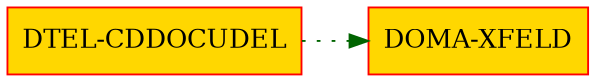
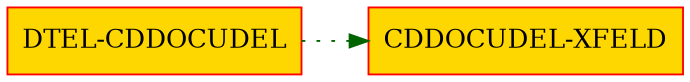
(478, 41) -> (526, 41)
